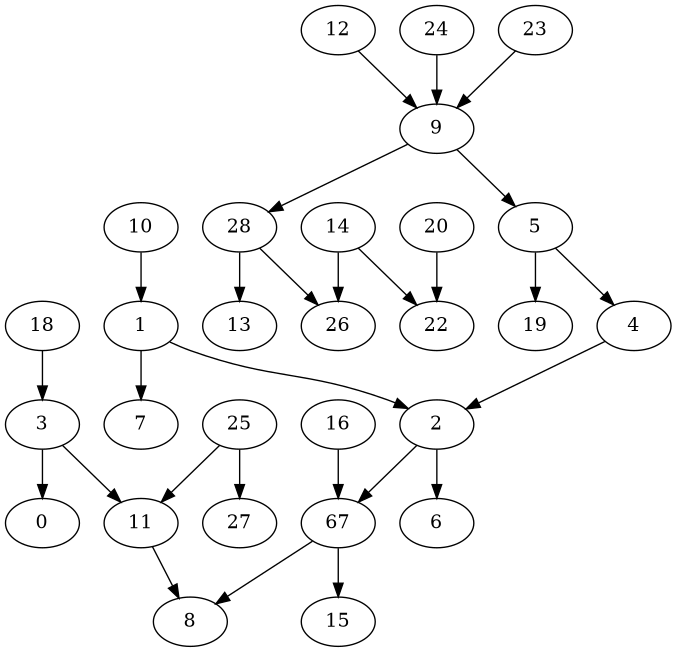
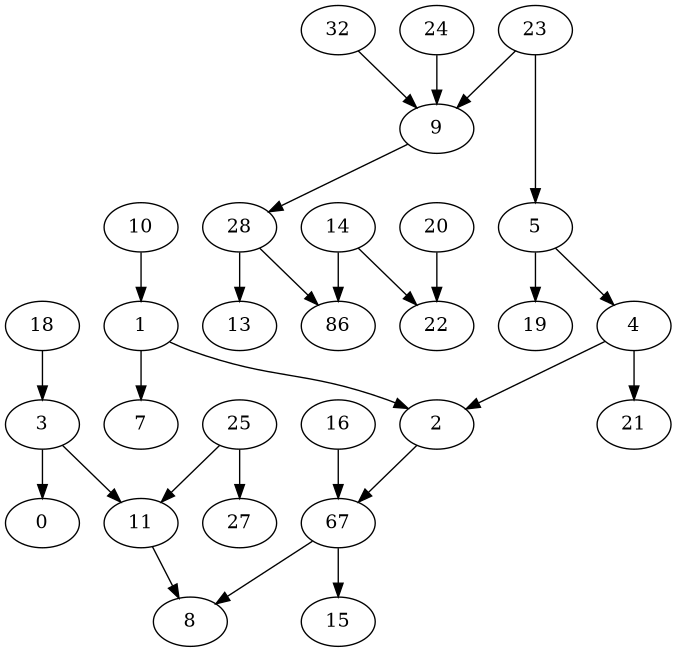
(338, 30) -> (338, 30)
(481, 173) -> (535, 122)
(338, 326) -> (338, 326)
none -> (634, 425)
(437, 523) -> none
